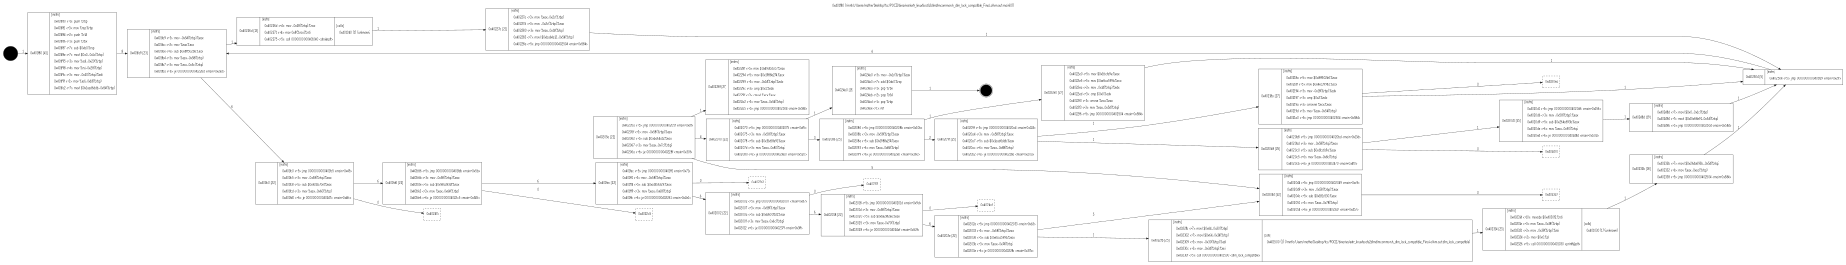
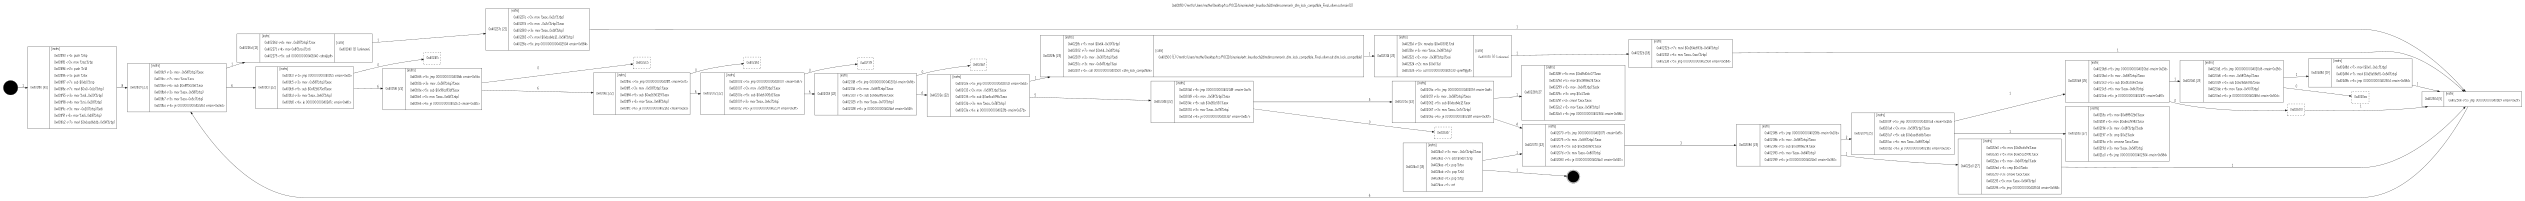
(1451, 88) -> (2316, 92)
(1552, 93) -> (2365, 111)
(818, 114) -> (1501, 157)
(974, 170) -> (1322, 102)
